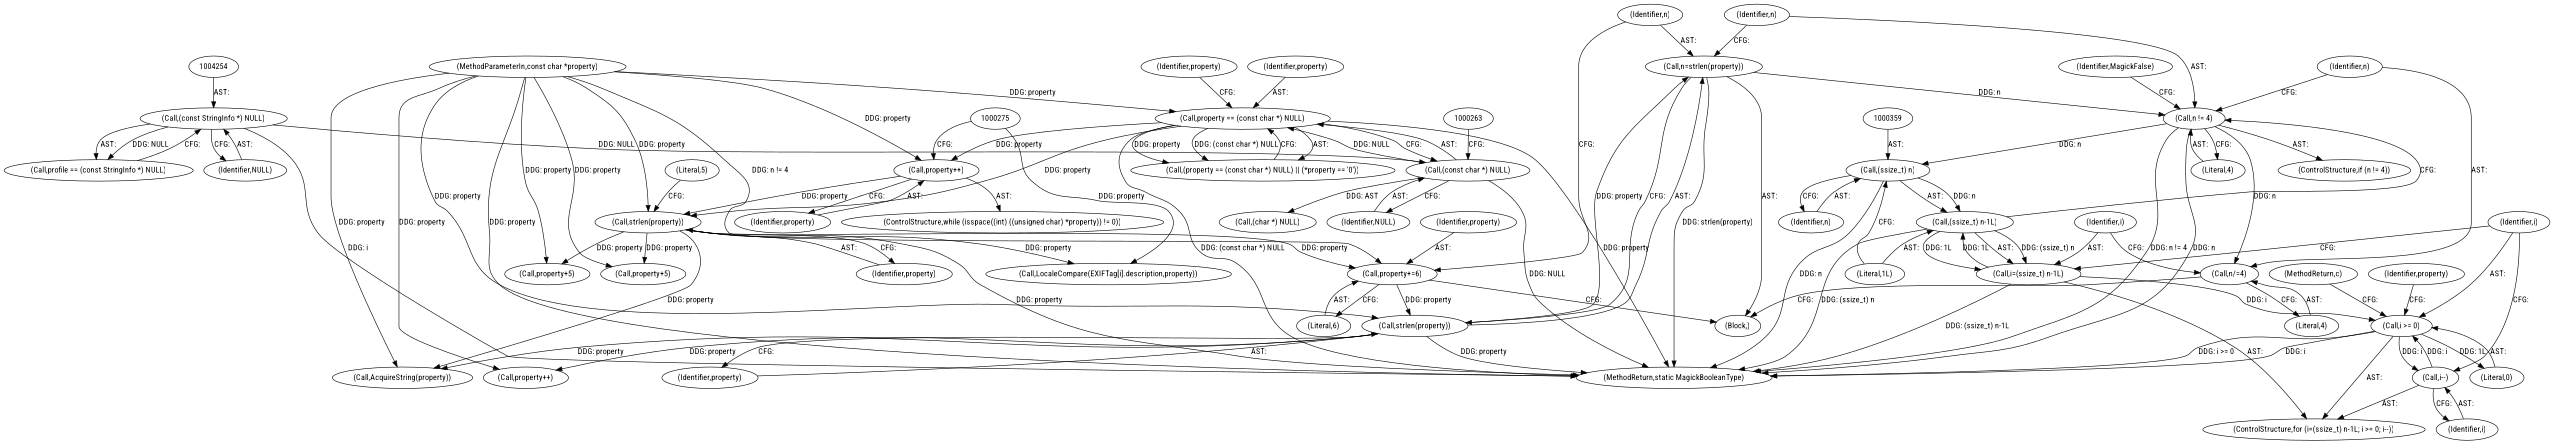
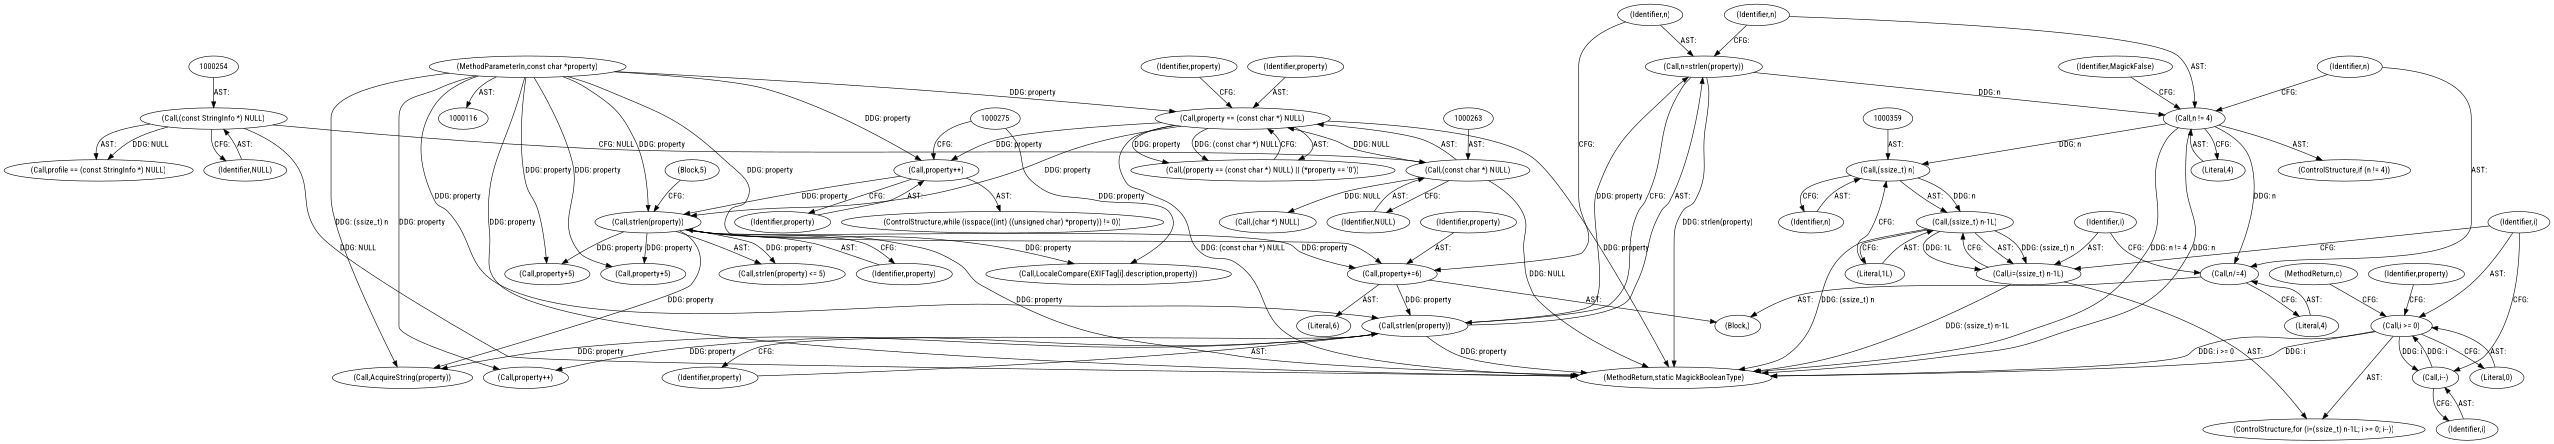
(214, 67) -> (214, 67)
none -> (463, 119)
(1378, 135) -> none
(617, 144) -> (617, 144)
(1477, 144) -> (1477, 144)
(168, 149) -> none
(692, 170) -> (692, 170)
(770, 170) -> (770, 170)
(1762, 187) -> none
(2319, 191) -> (1888, 238)
(1363, 196) -> (1363, 196)
(362, 222) -> (362, 222)
(358, 248) -> (358, 248)
(1976, 248) -> (1976, 248)
(1794, 271) -> none
none -> (782, 274)
(2227, 293) -> none
(1334, 295) -> none
(1371, 300) -> (1371, 300)
(1595, 300) -> (1595, 300)
(1806, 300) -> (1806, 300)
(2473, 352) -> (2473, 352)
(2381, 401) -> none
